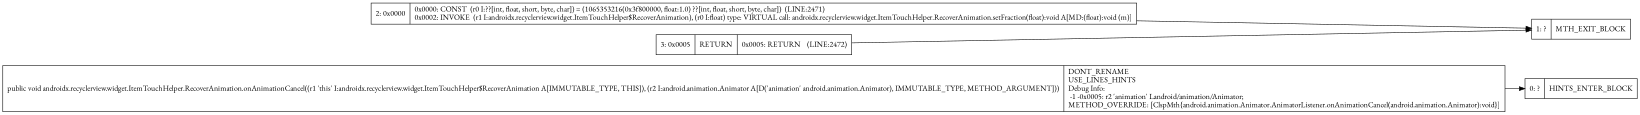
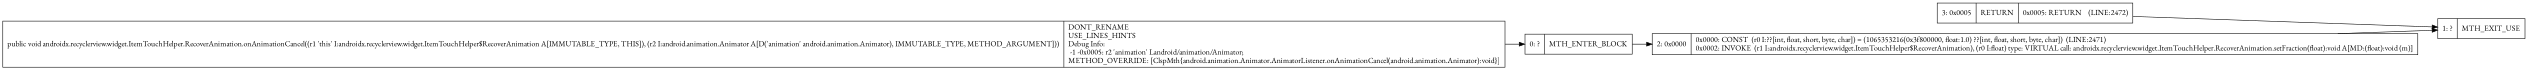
(1591, 29) -> (2491, 28)
none -> (1639, 44)
(1591, 88) -> (1588, 44)
